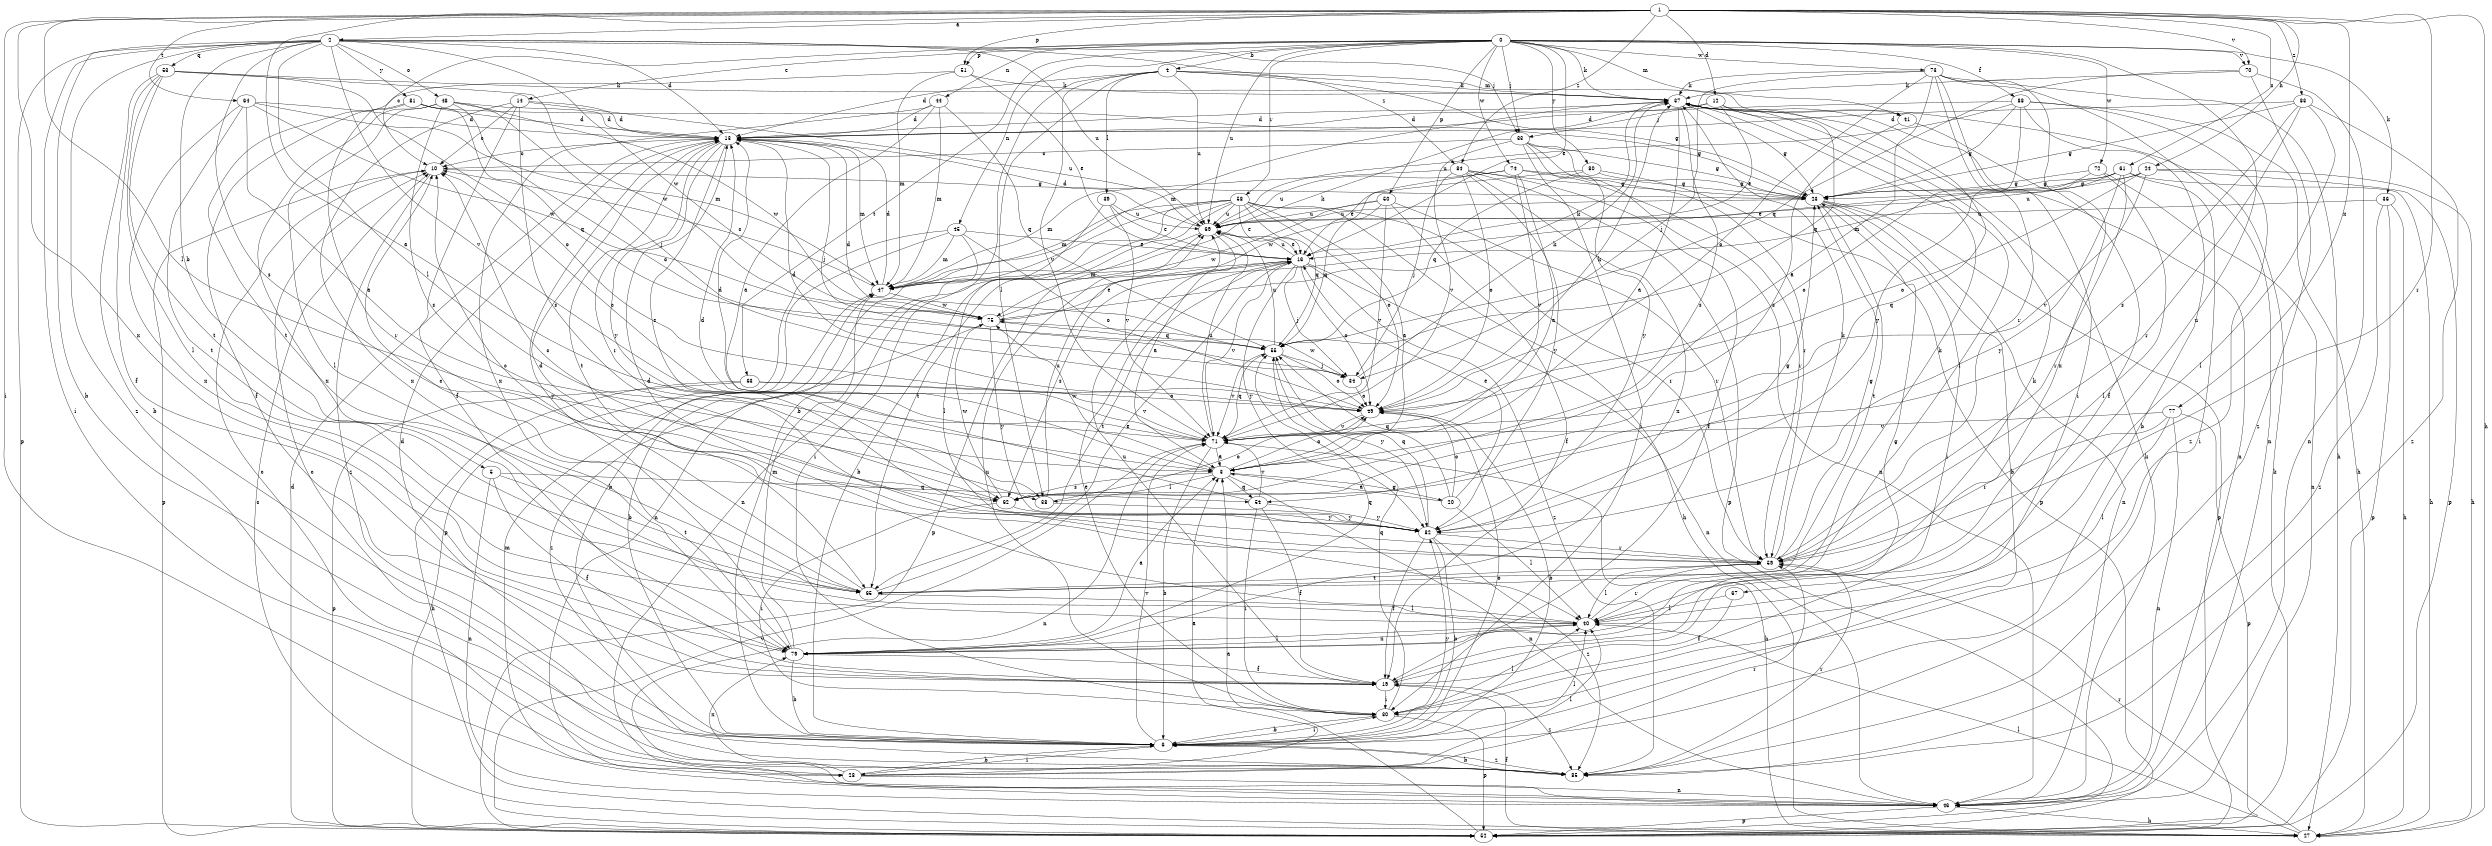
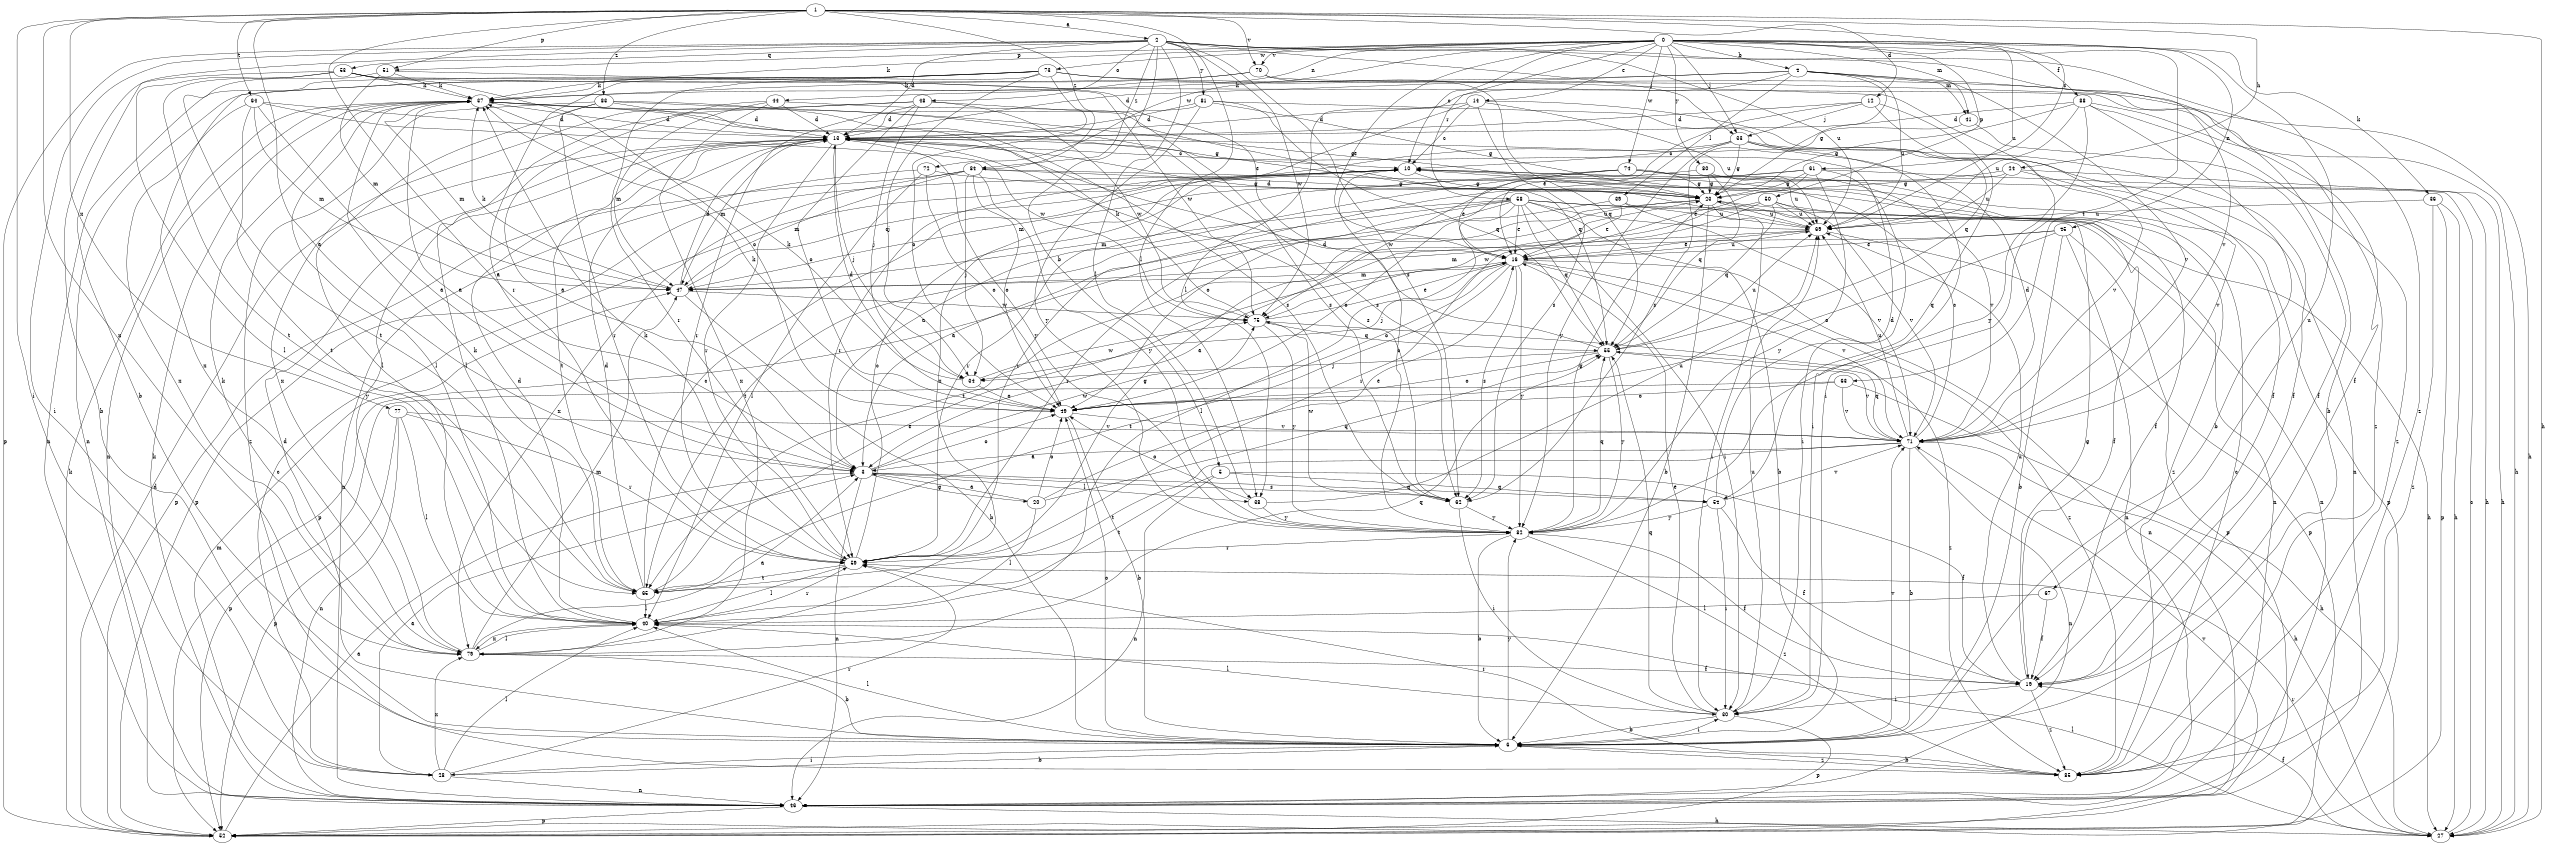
none -> (1140, 443)
none -> (1300, 461)
(2359, 779) -> none
